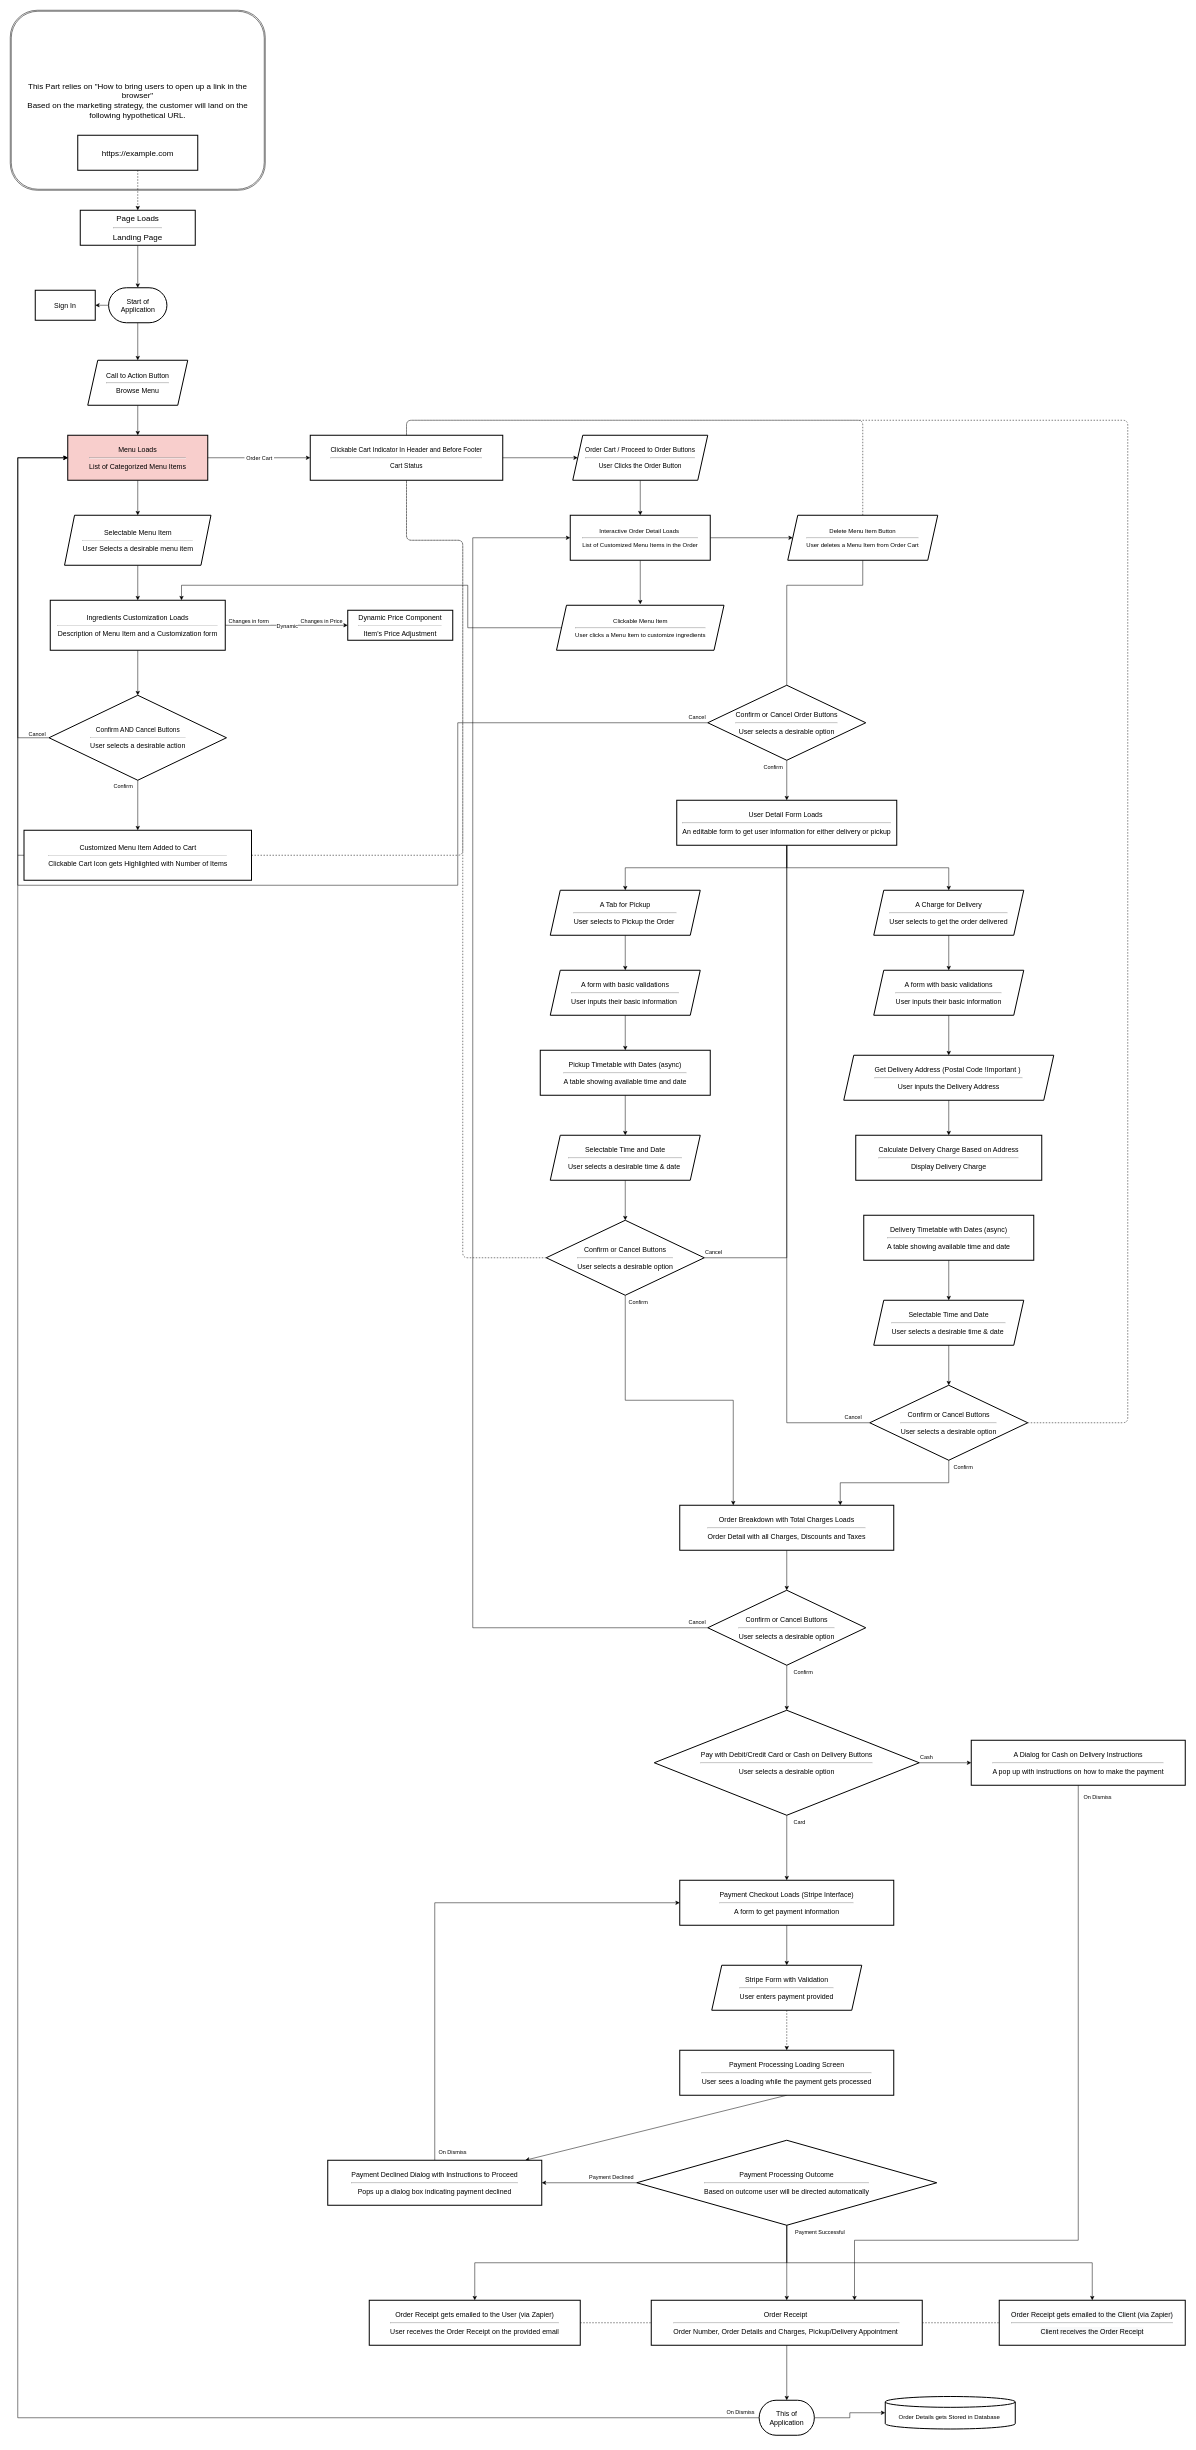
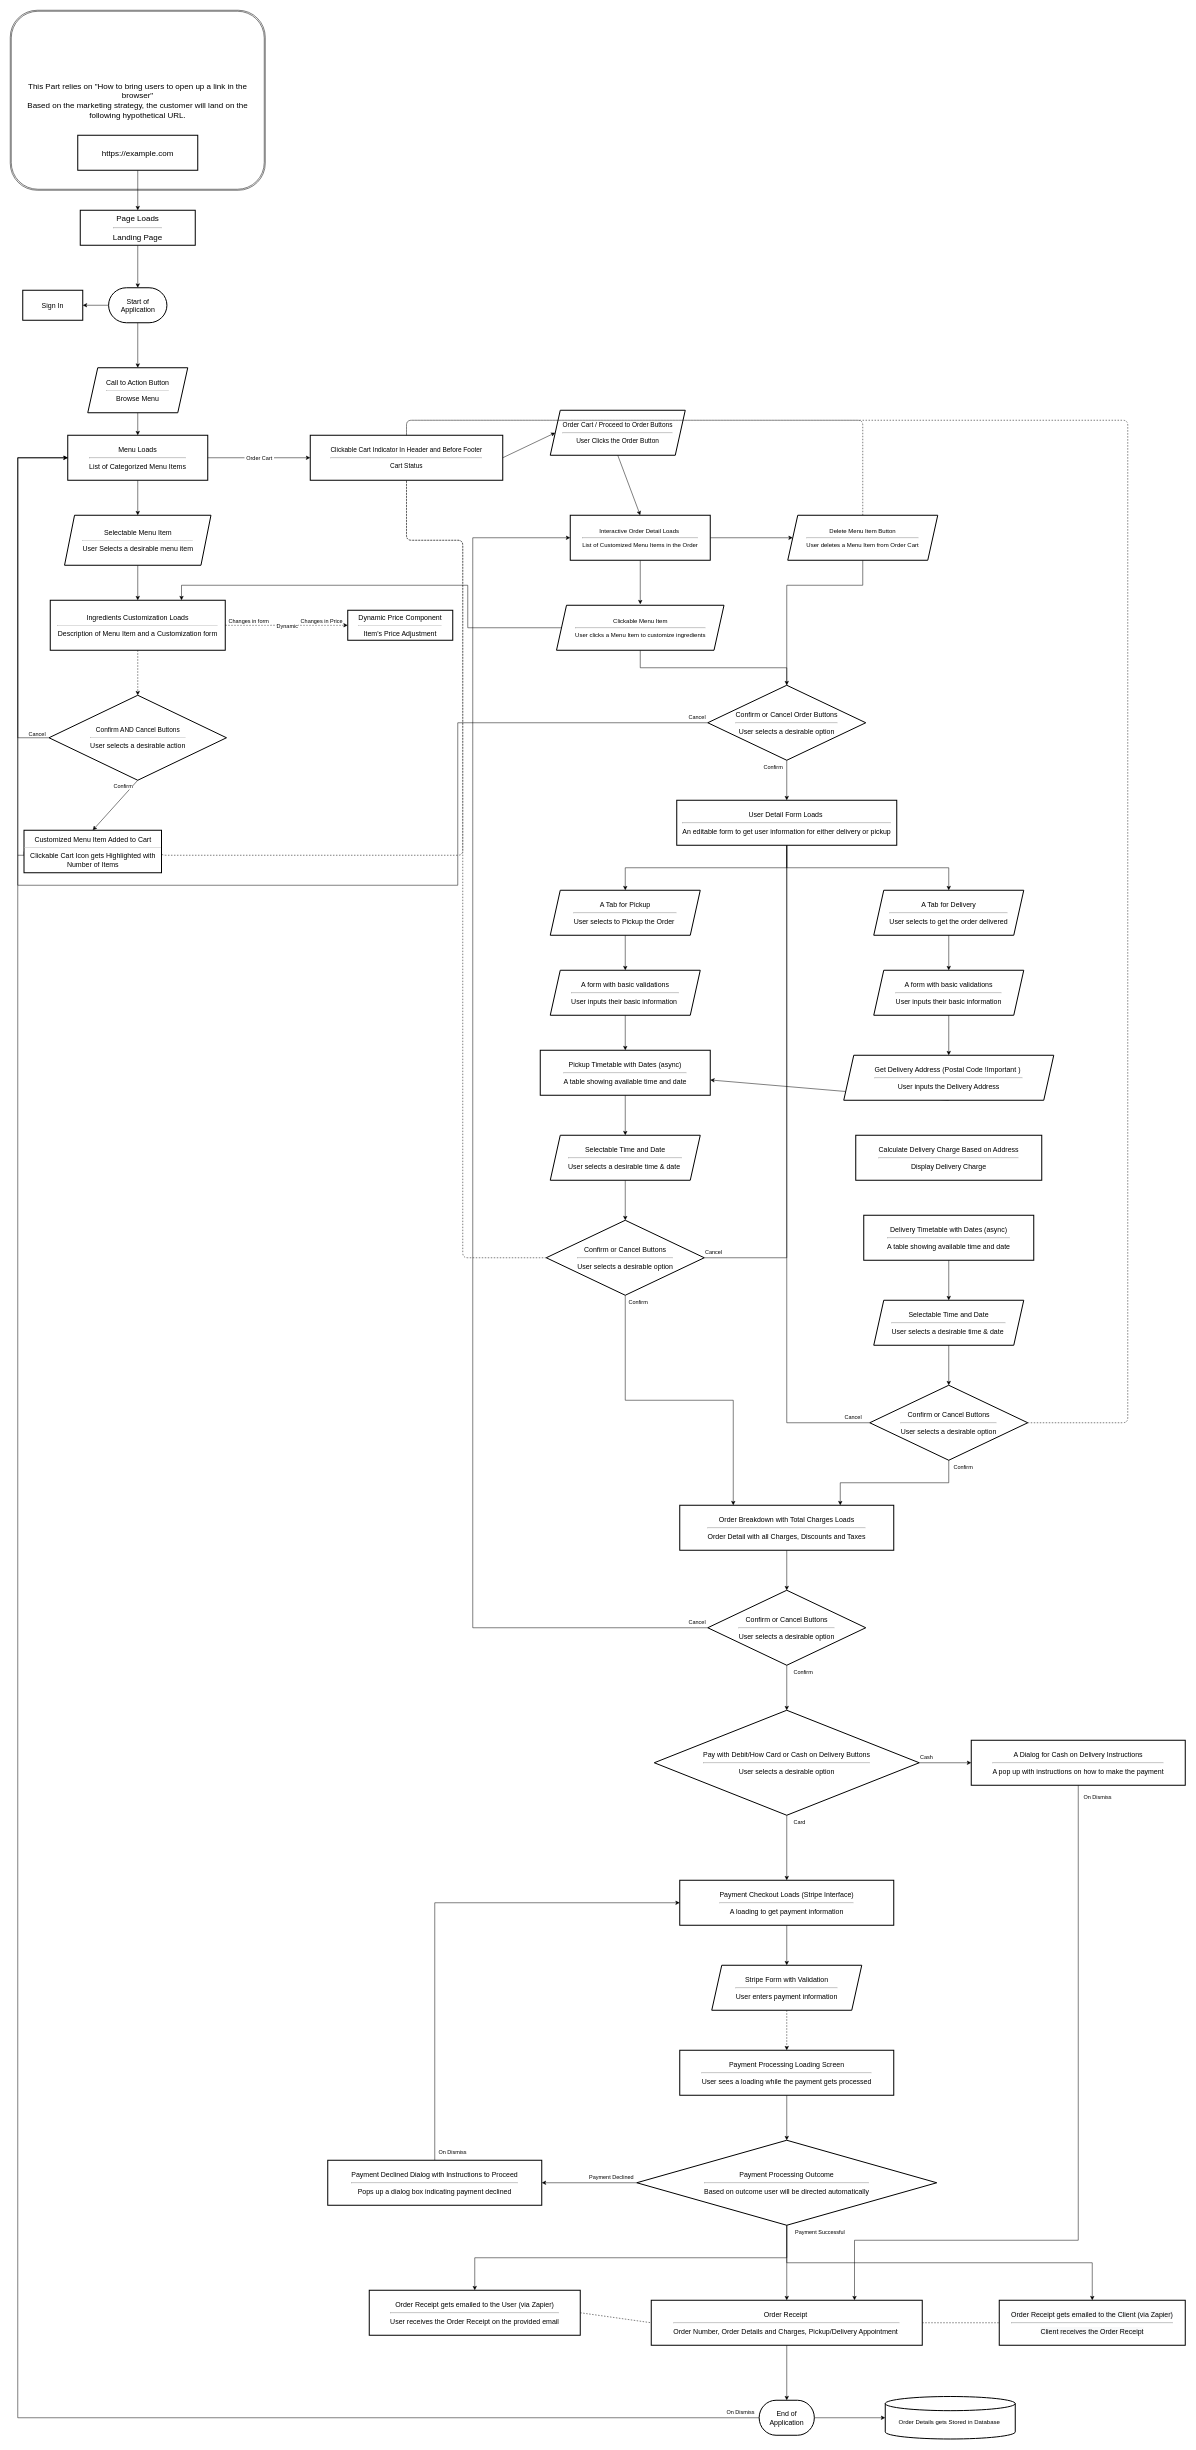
(138, 189) -> (138, 189)
(65, 305) -> (53, 305)
(138, 383) -> (138, 390)
(65, 458) -> (66, 458)
(138, 458) -> (138, 458)
(640, 458) -> (618, 433)
(251, 625) -> (251, 625)
none -> (703, 668)
(138, 671) -> (138, 671)
(138, 855) -> (93, 852)
(949, 913) -> (949, 913)
(949, 1130) -> (716, 1080)
(787, 1763) -> (787, 1763)
(787, 1903) -> (787, 1903)
(787, 1988) -> (787, 1988)
(657, 2128) -> (787, 2135)
(475, 2323) -> (475, 2313)
(950, 2413) -> (950, 2418)
(787, 2418) -> (787, 2418)
